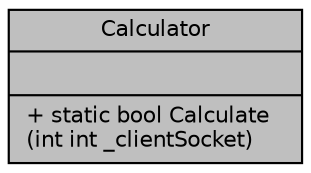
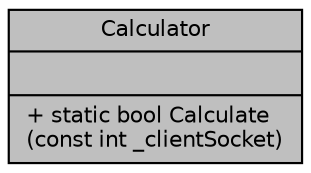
(140, 140) -> (155, 140)
